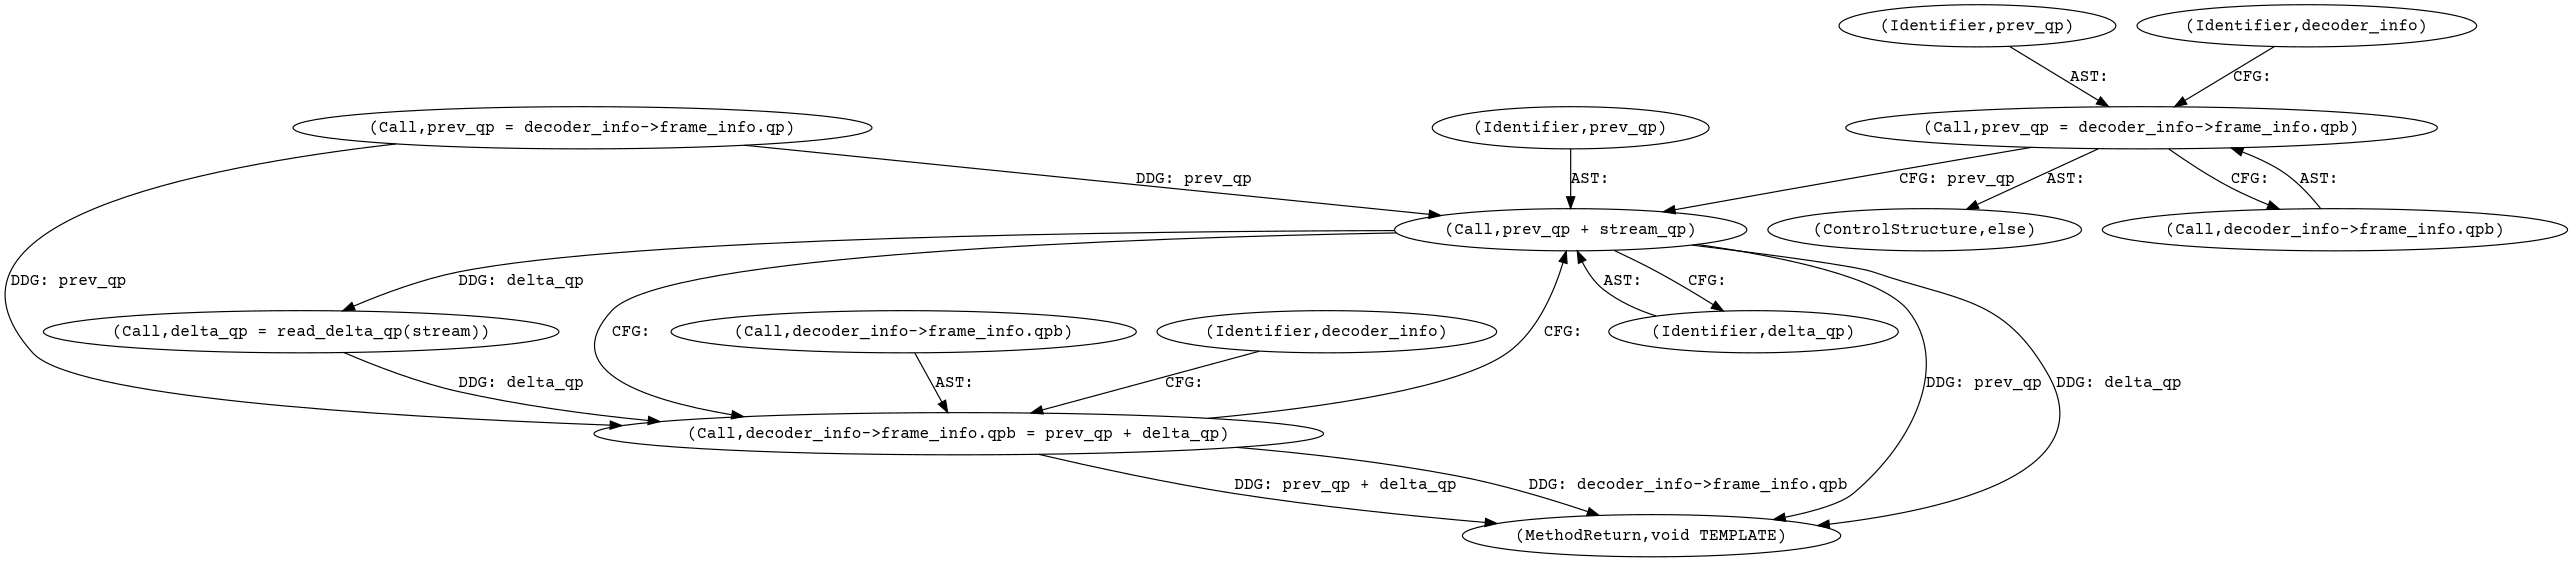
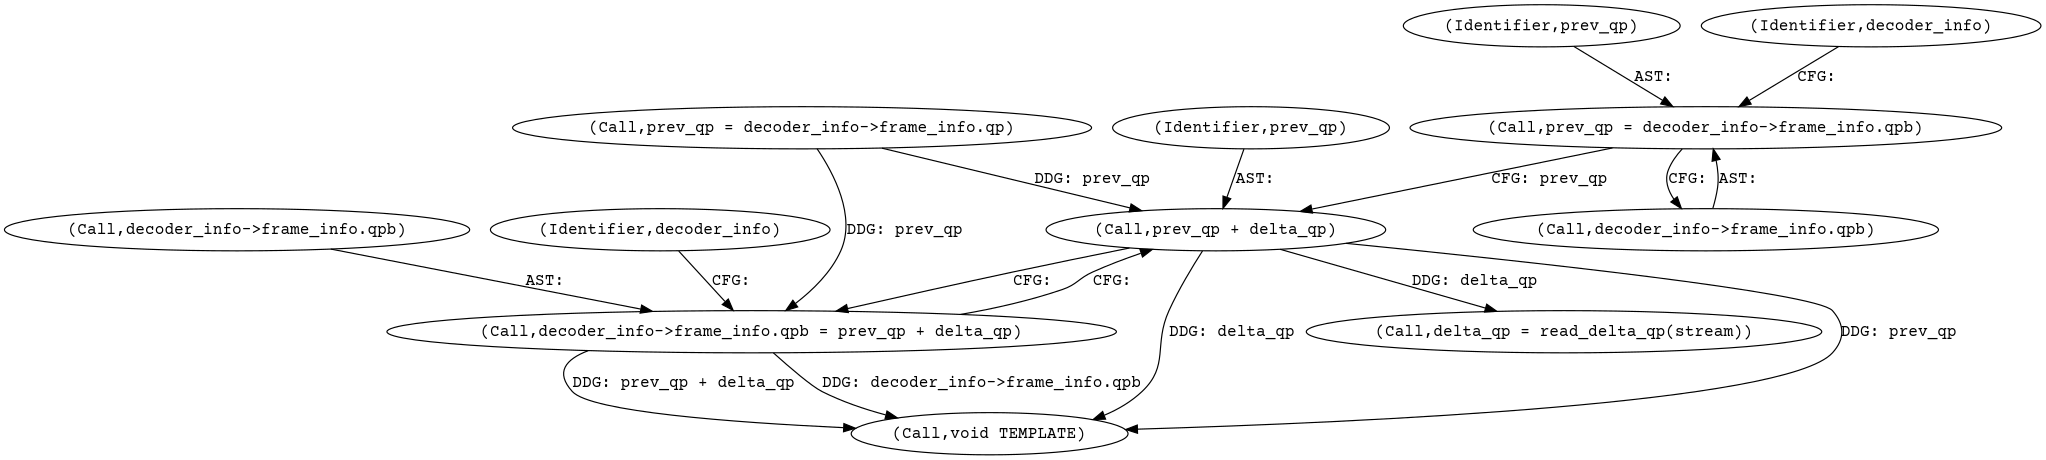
(1571, 230) -> (1216, 230)
(1925, 230) -> none
(1754, 332) -> none
(493, 399) -> none
(1652, 536) -> (990, 434)
